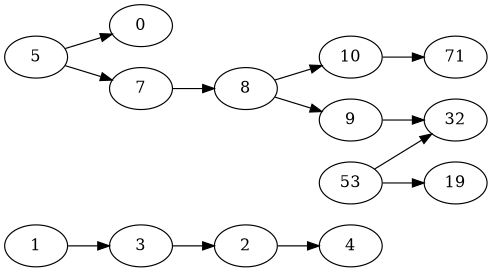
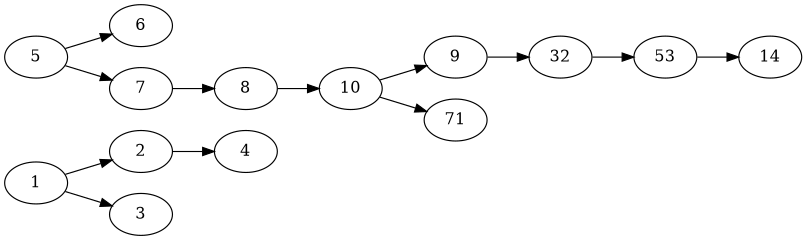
(141, 26) -> (141, 26)
(293, 103) -> (398, 75)
(398, 155) -> (607, 57)
(456, 183) -> (770, 57)
(188, 246) -> (83, 169)
